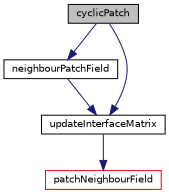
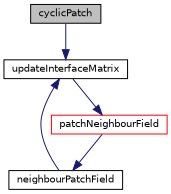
(85, 38) -> (91, 148)
